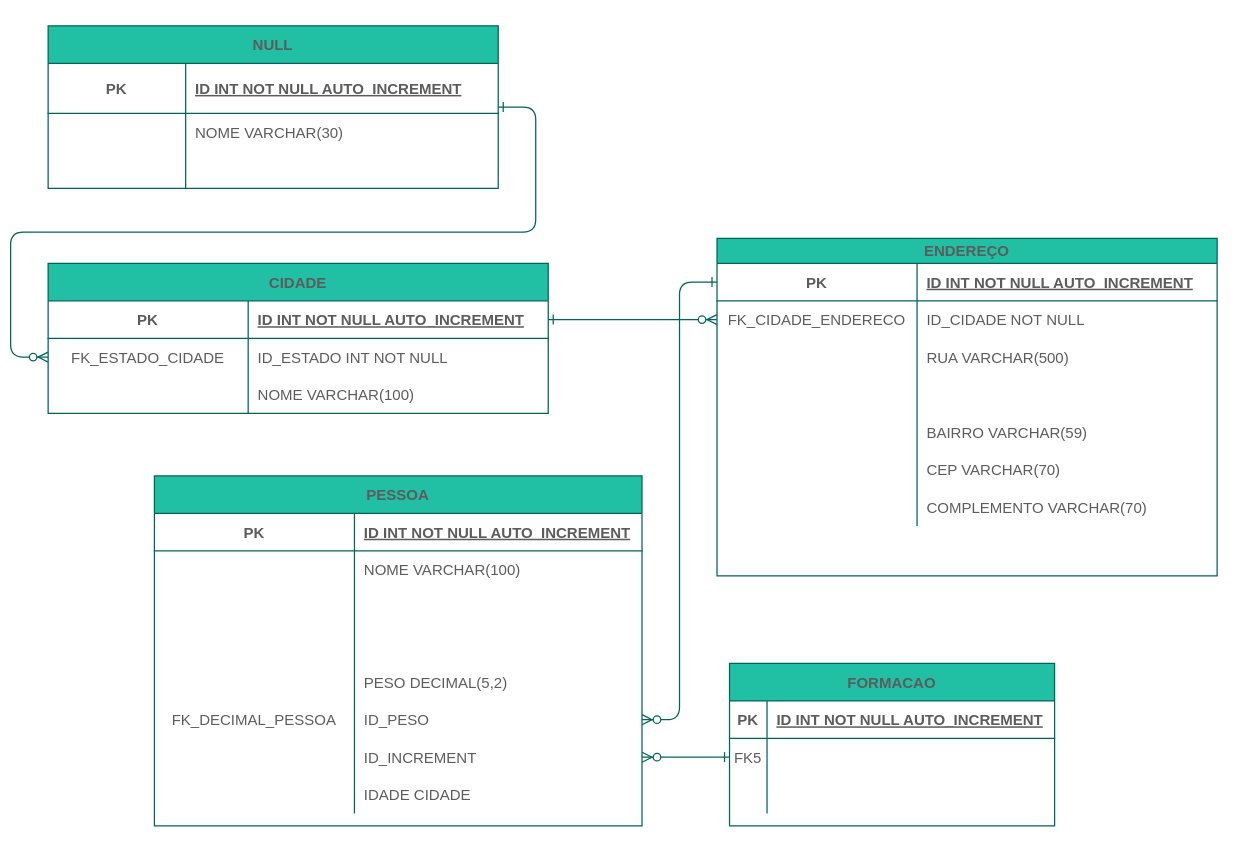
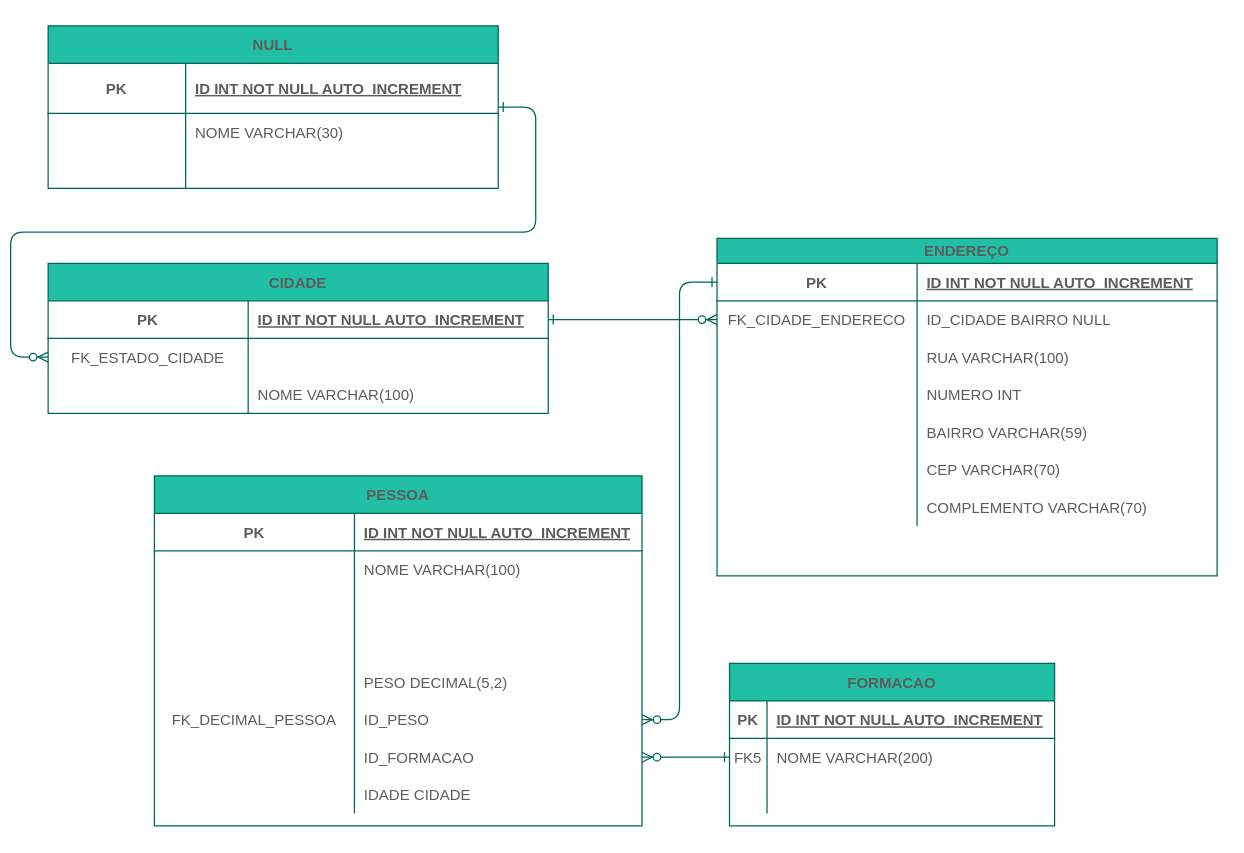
(998, 320) -> (1011, 320)
(398, 357) -> none
(992, 358) -> (992, 358)
none -> (1067, 394)
none -> (911, 757)
(414, 758) -> (410, 758)
